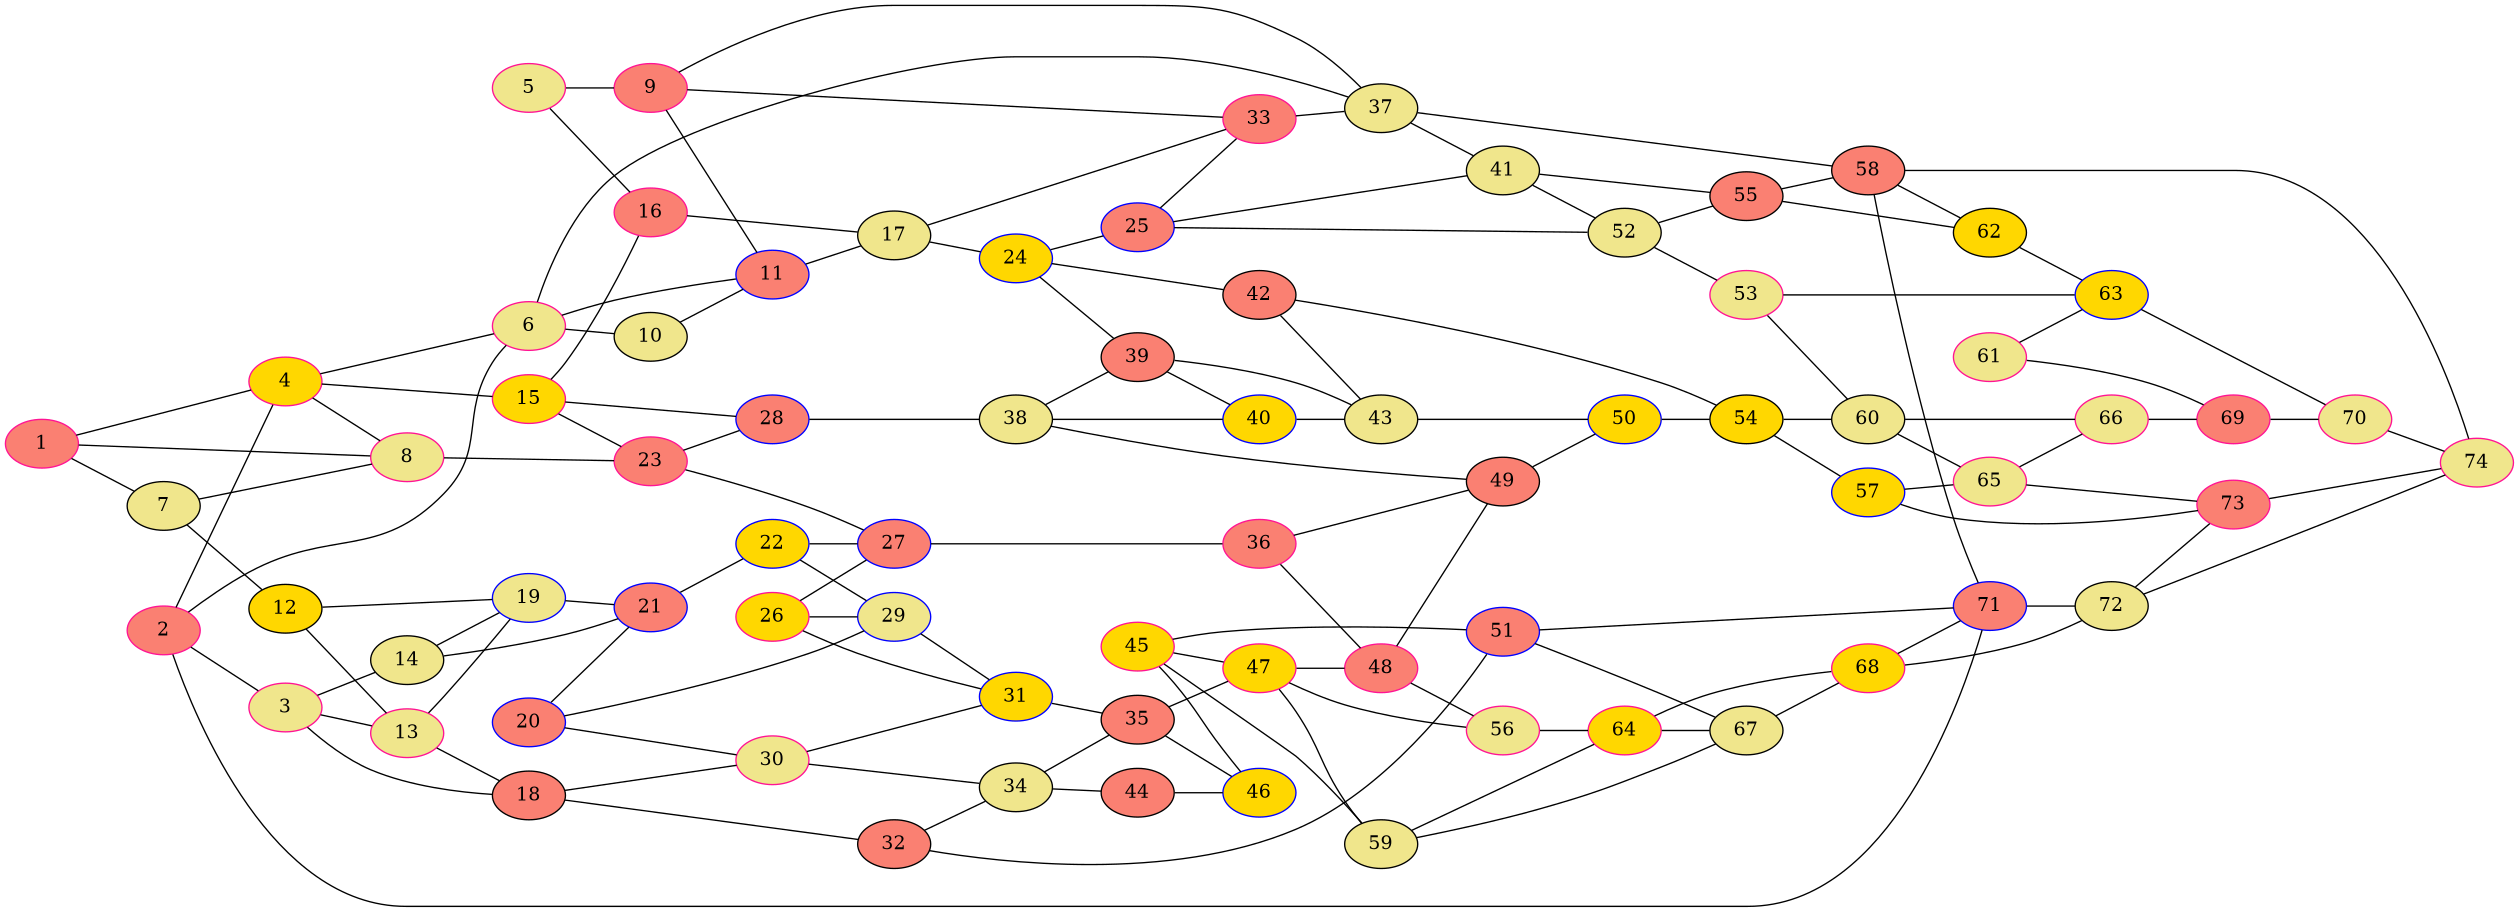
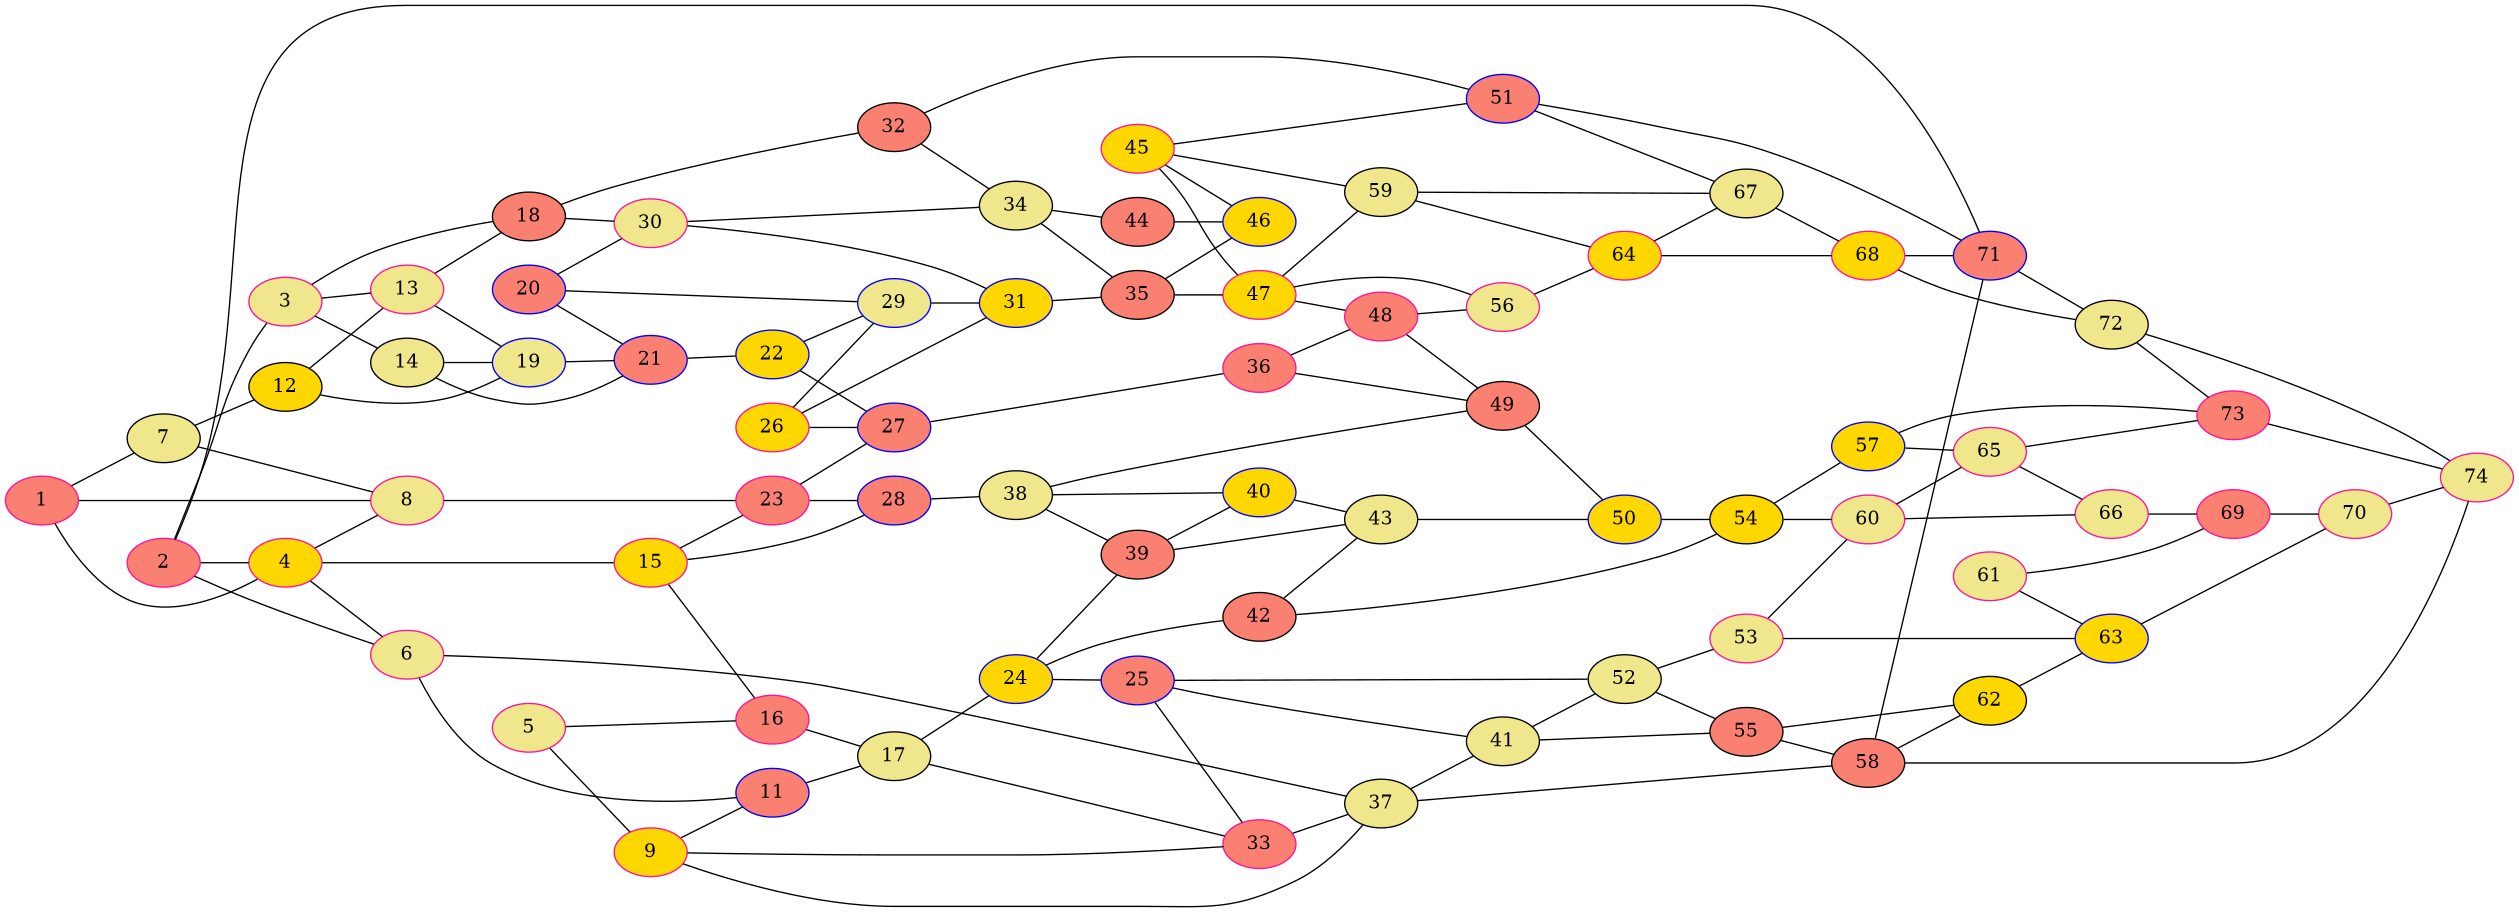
(651, 88) -> (651, 852)
(651, 337) -> none
(1868, 419) -> (1868, 519)
